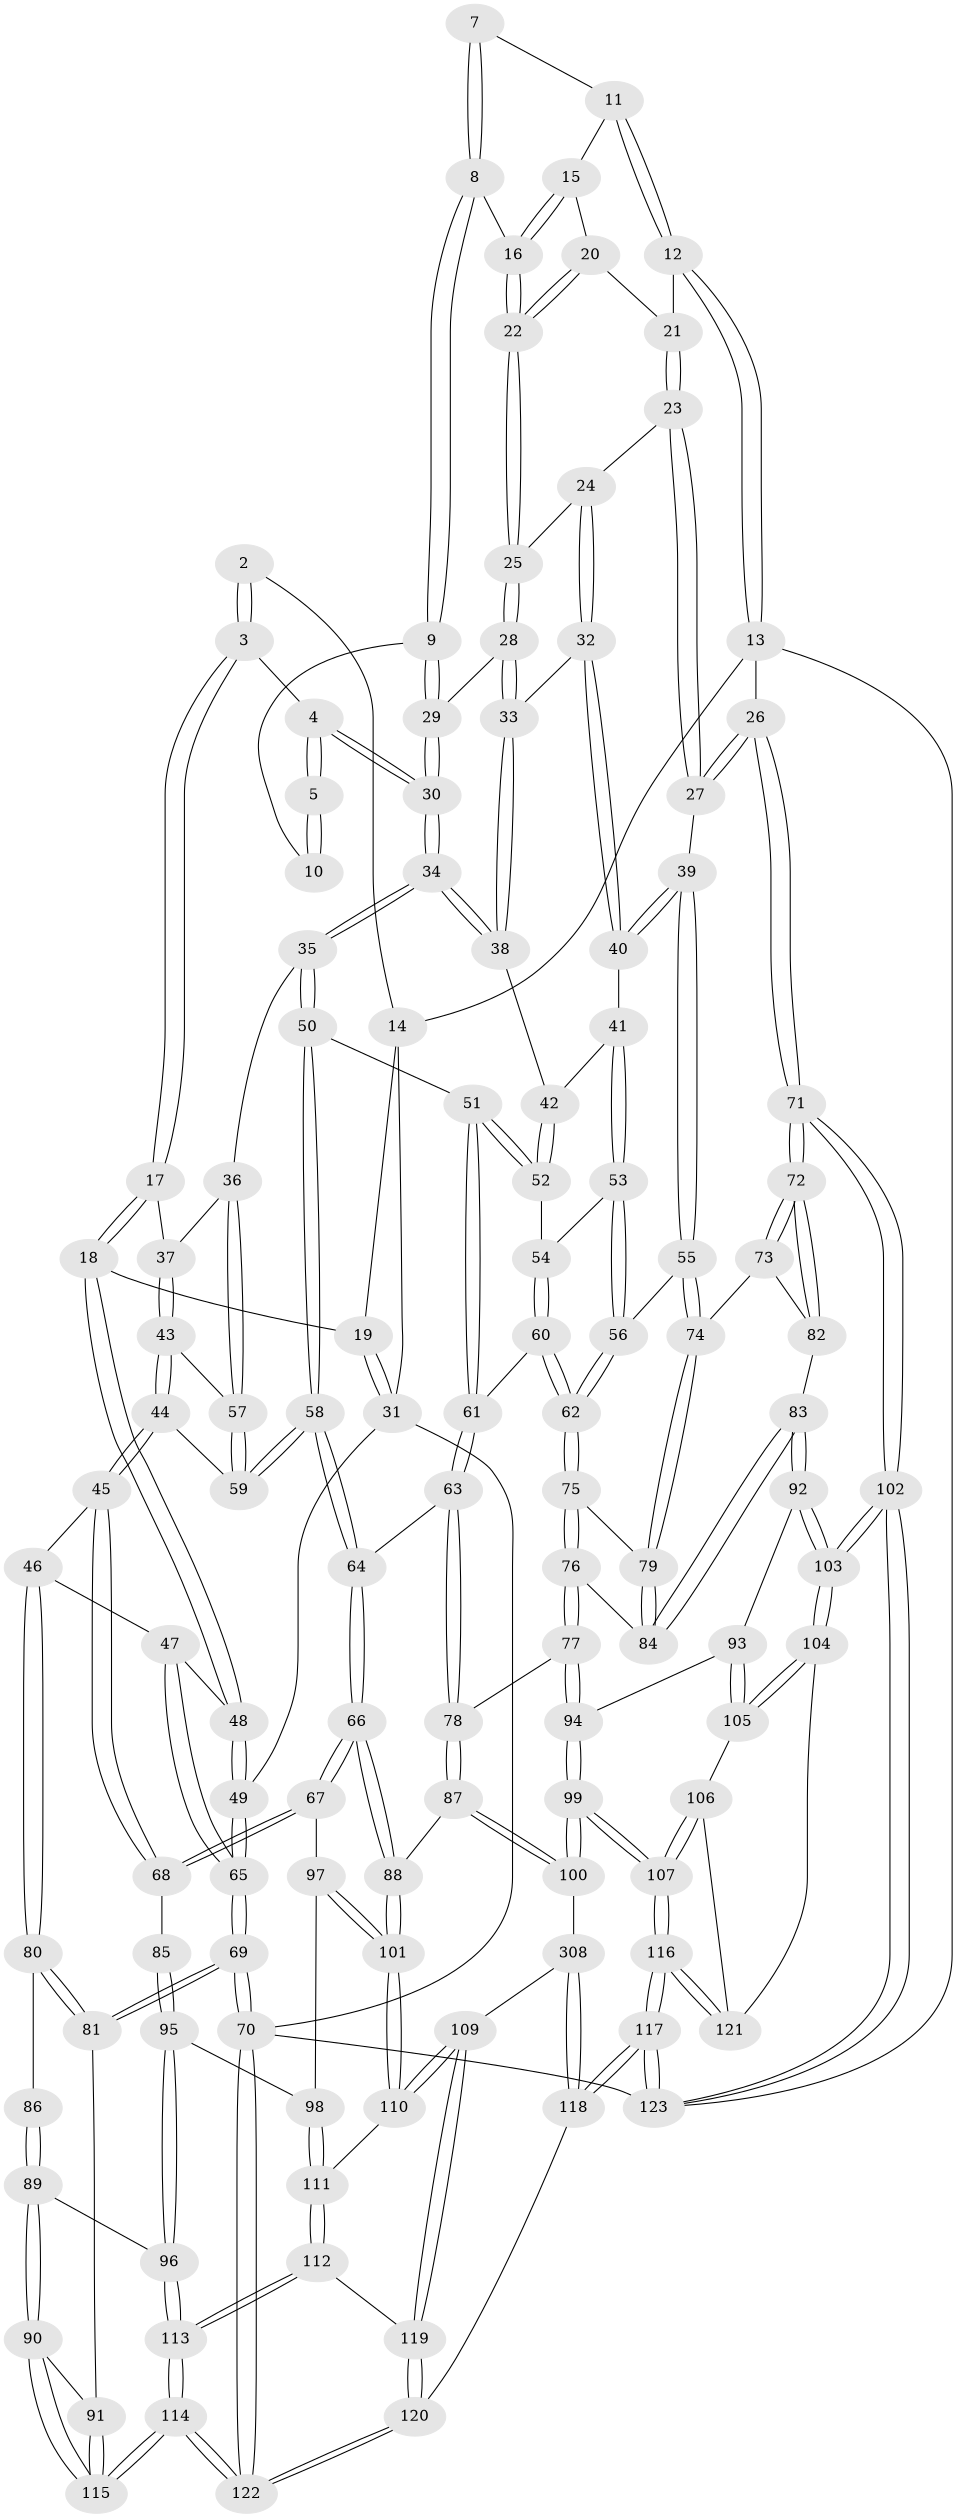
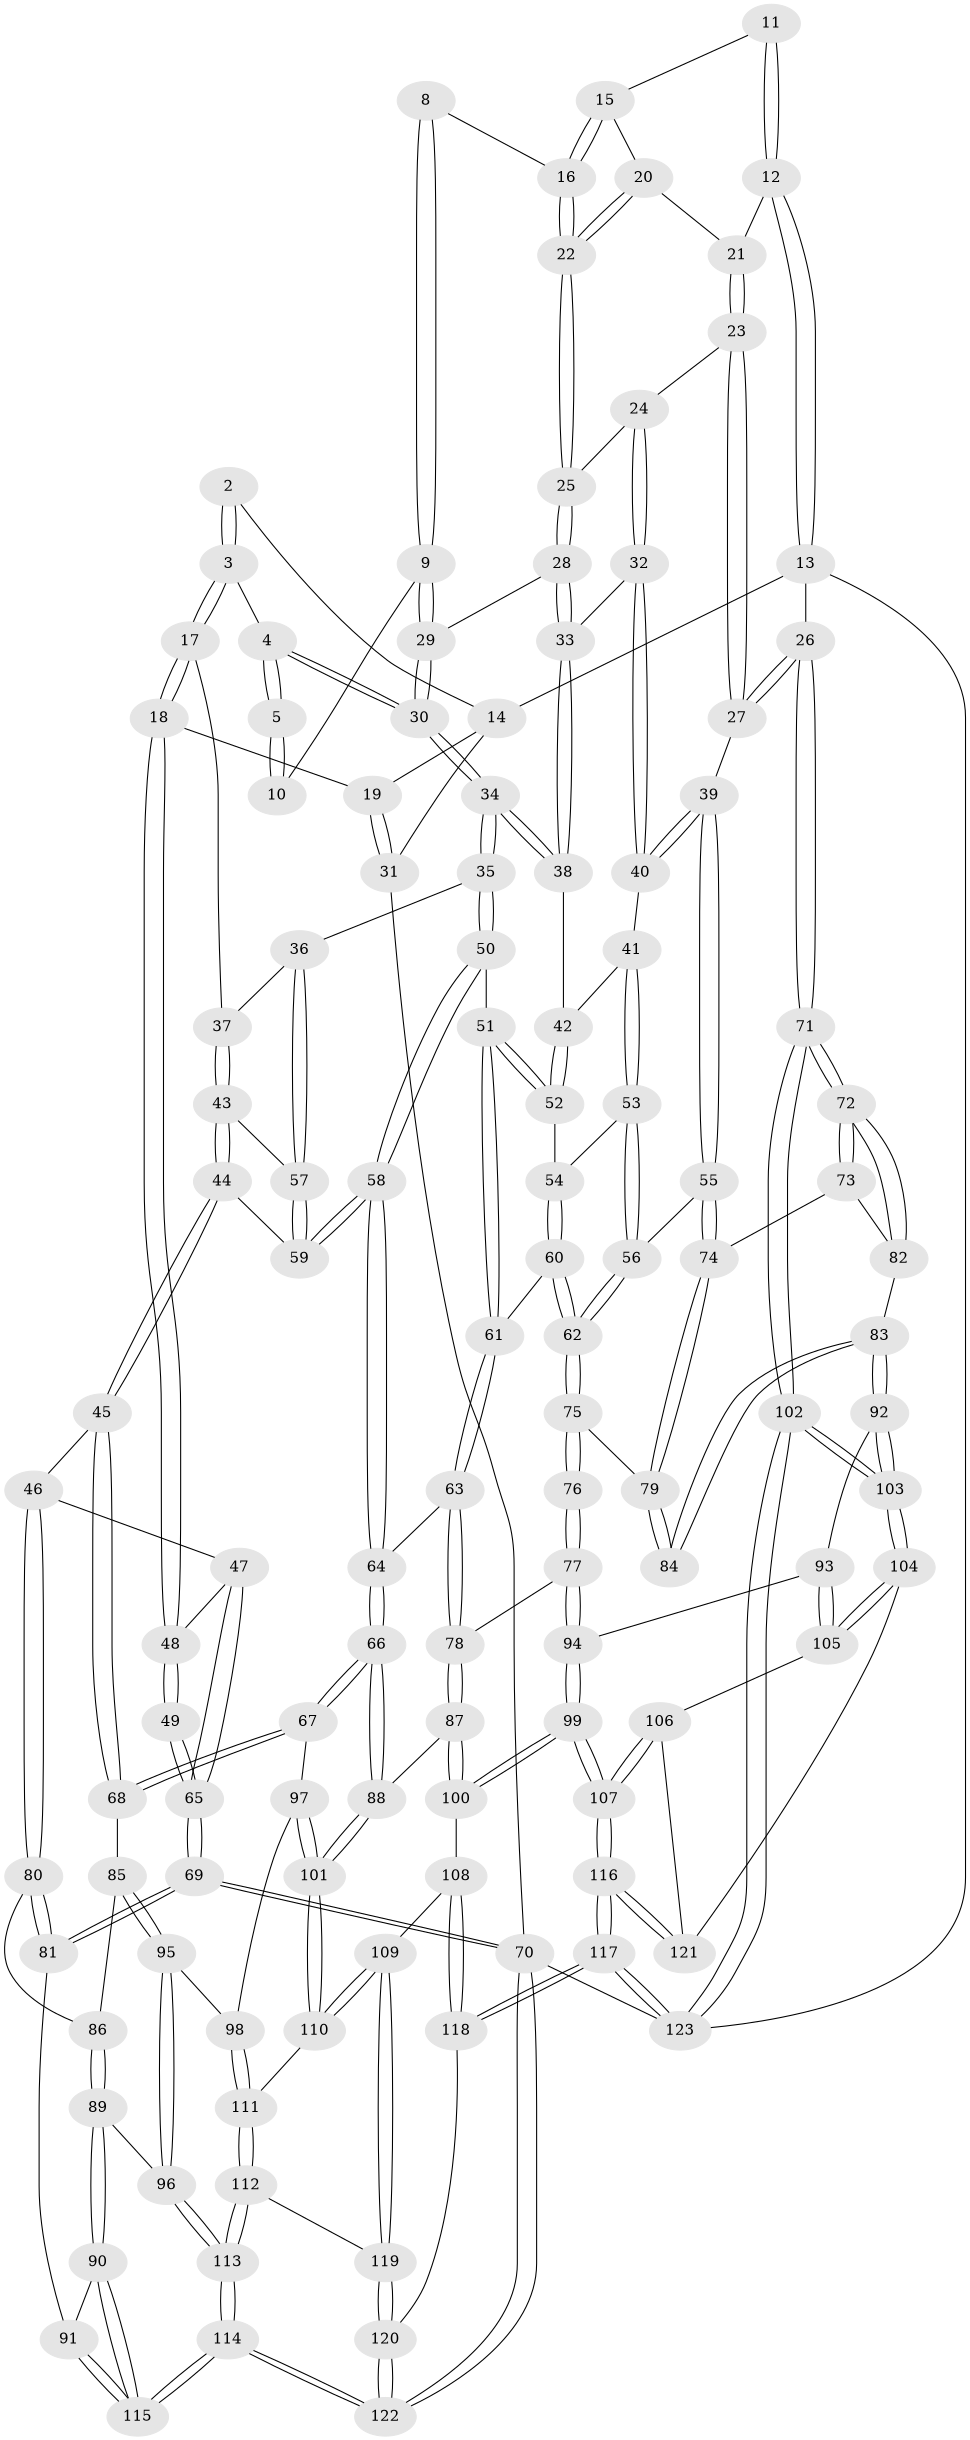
(475, 24) -> none
(298, 1599) -> none
(610, 1606) -> none
none -> (108, 1954)
(574, 1954) -> (456, 1876)
